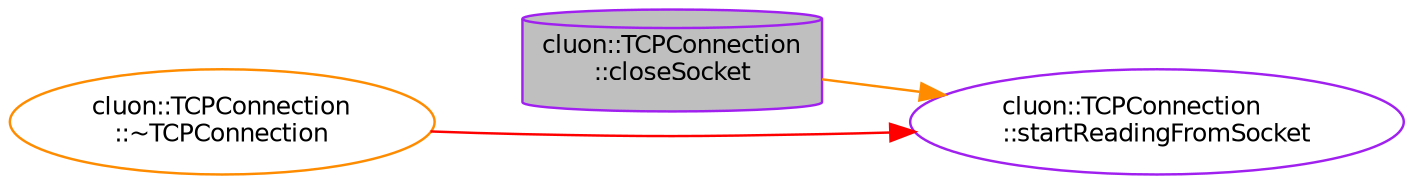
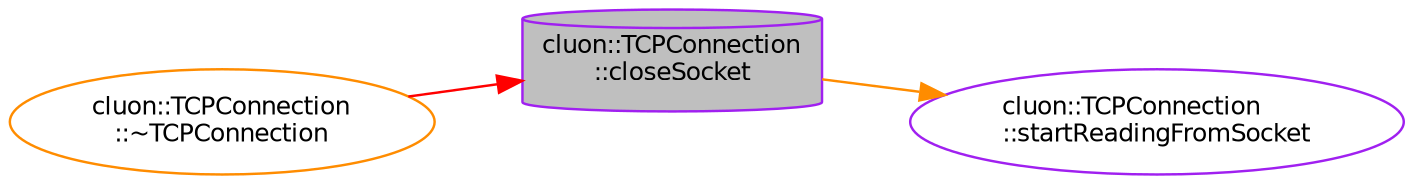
(660, 136) -> (453, 90)
